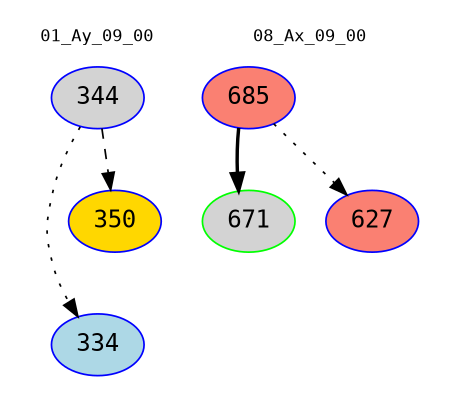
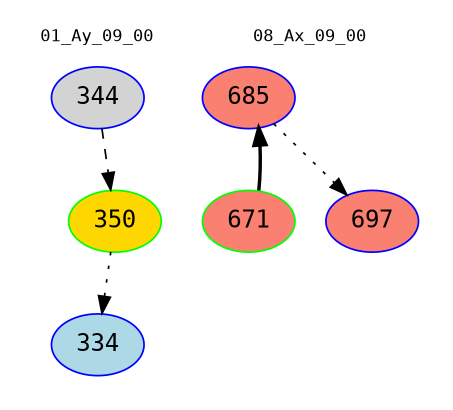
(237, 151) -> (260, 168)
(49, 213) -> (108, 274)
(115, 221) -> (115, 221)
(249, 221) -> (249, 221)
(372, 221) -> (372, 221)
